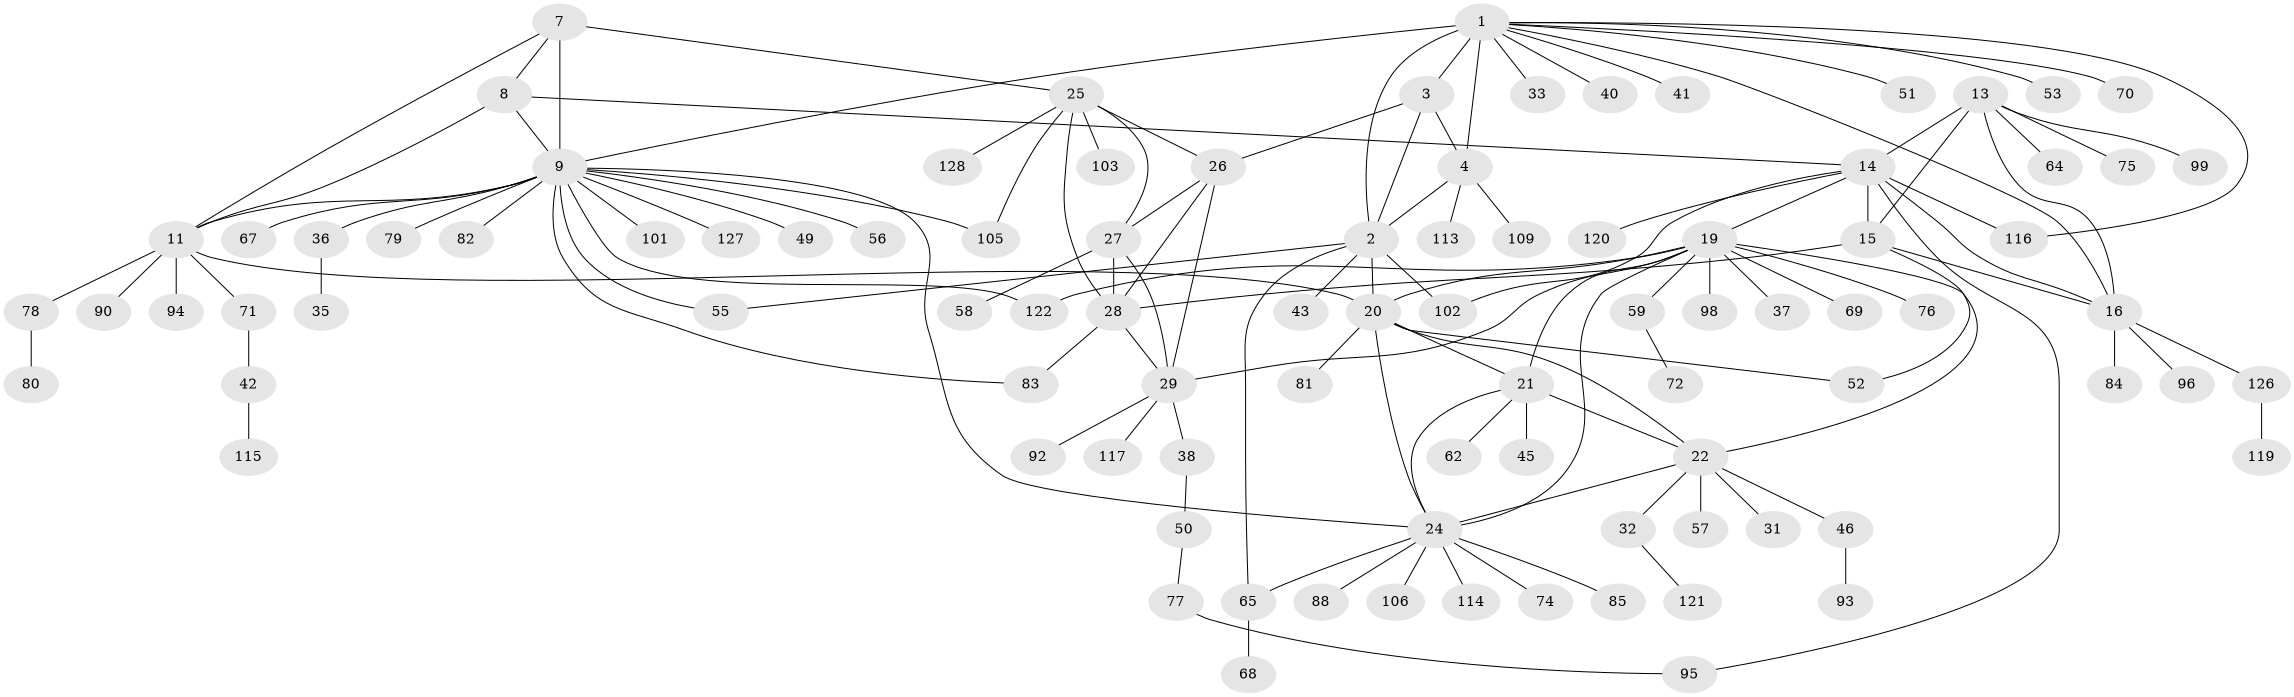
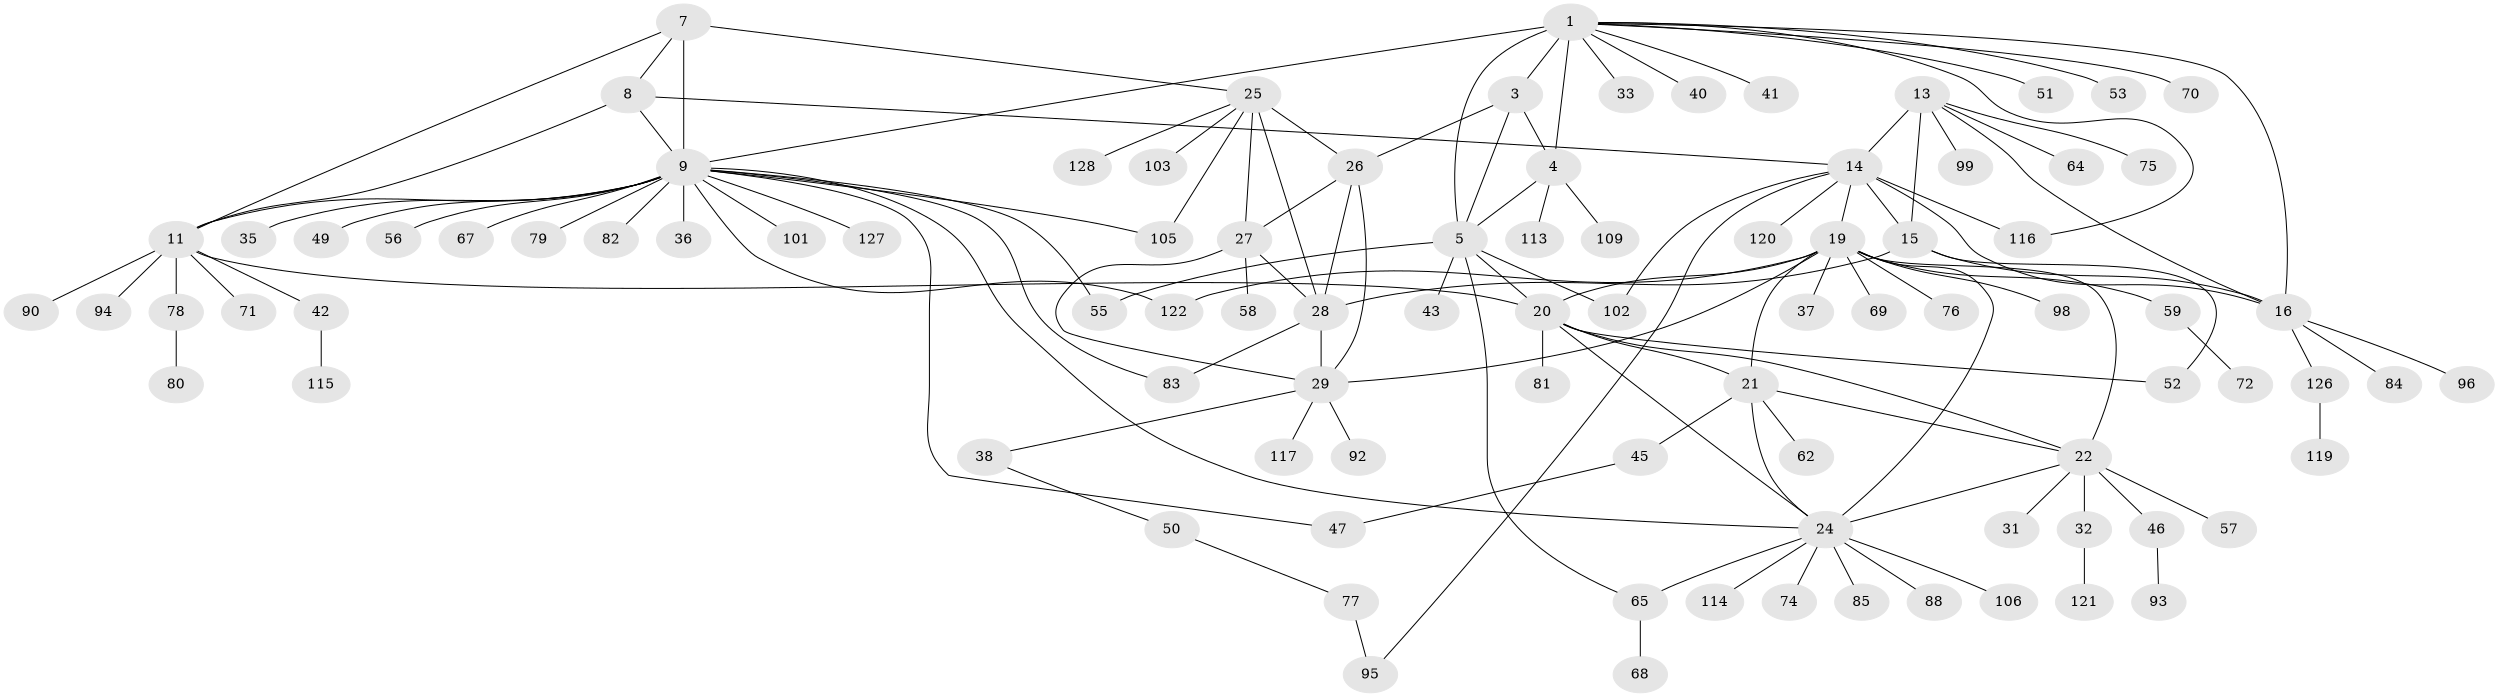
(1371, 240) -> (1460, 240)
(321, 280) -> (465, 200)
(249, 349) -> (249, 276)
none -> (1338, 530)
